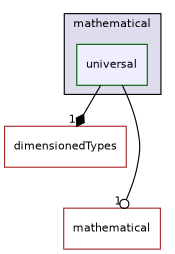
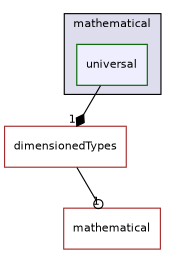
(140, 142) -> (86, 184)
